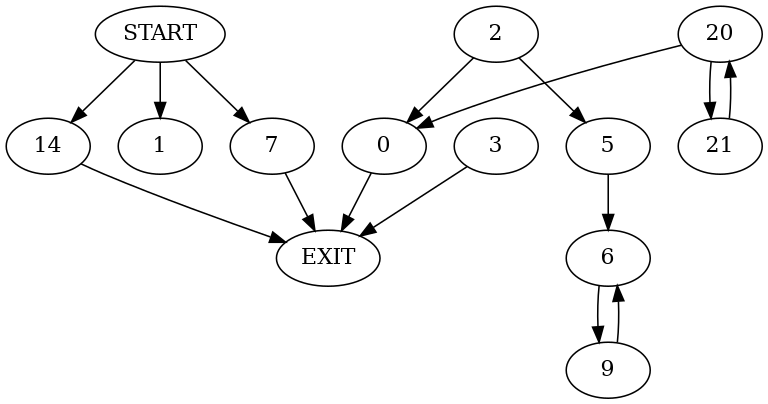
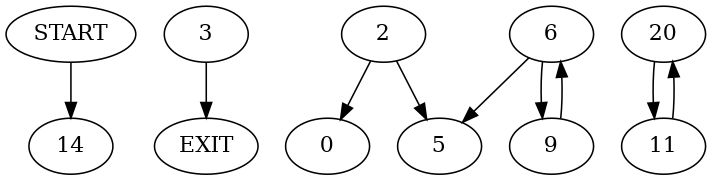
(555, 80) -> none
(160, 146) -> none
(272, 146) -> none
(720, 146) -> (664, 146)
(360, 195) -> none
(608, 195) -> (501, 85)
(175, 202) -> none
